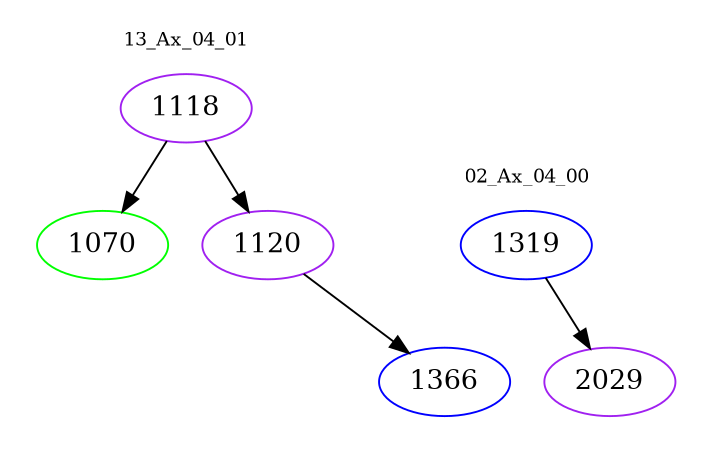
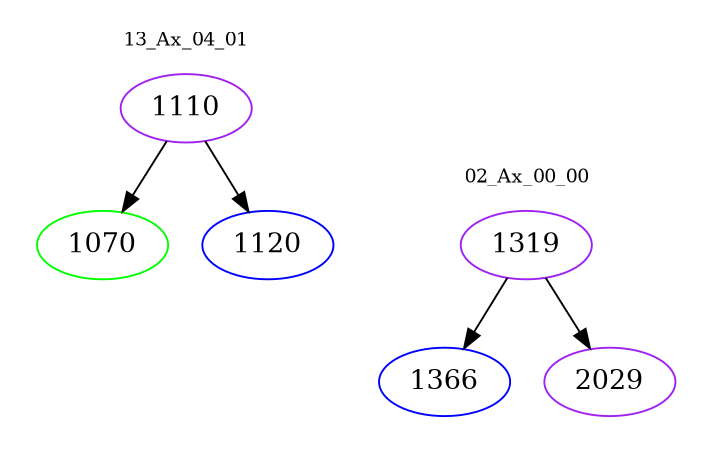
(186, 108) -> (186, 108)
(527, 178) -> (527, 178)
(268, 245) -> (268, 245)
(526, 245) -> (526, 245)
(349, 308) -> (491, 305)
